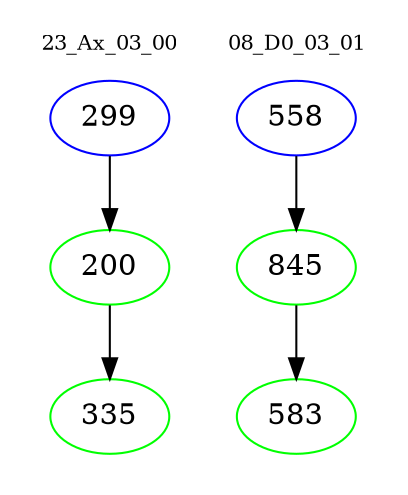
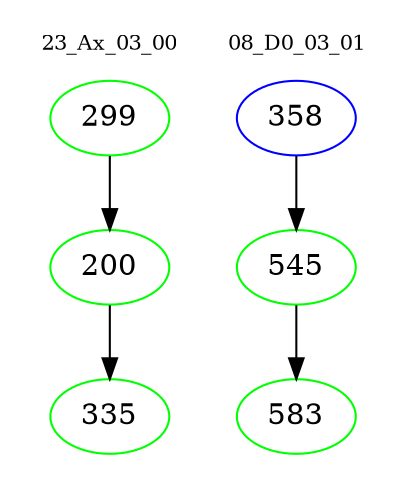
(110, 118) -> (110, 118)
(296, 118) -> (296, 118)
(296, 267) -> (296, 267)
